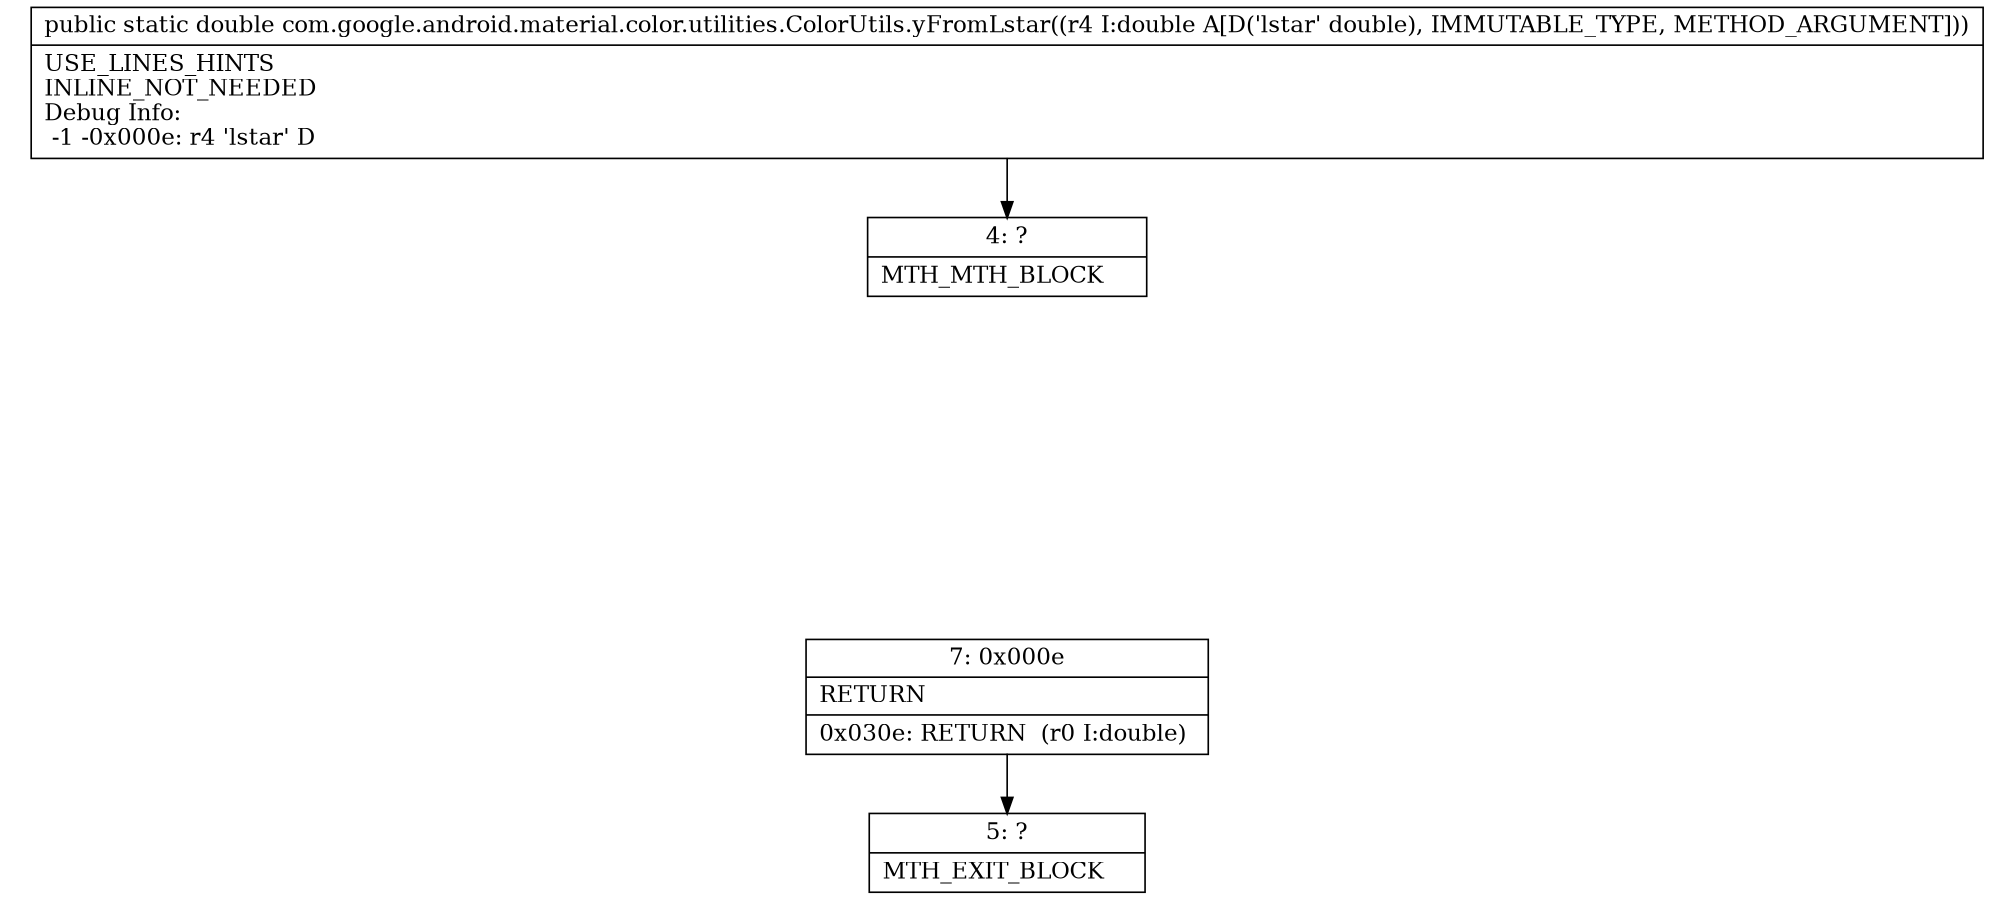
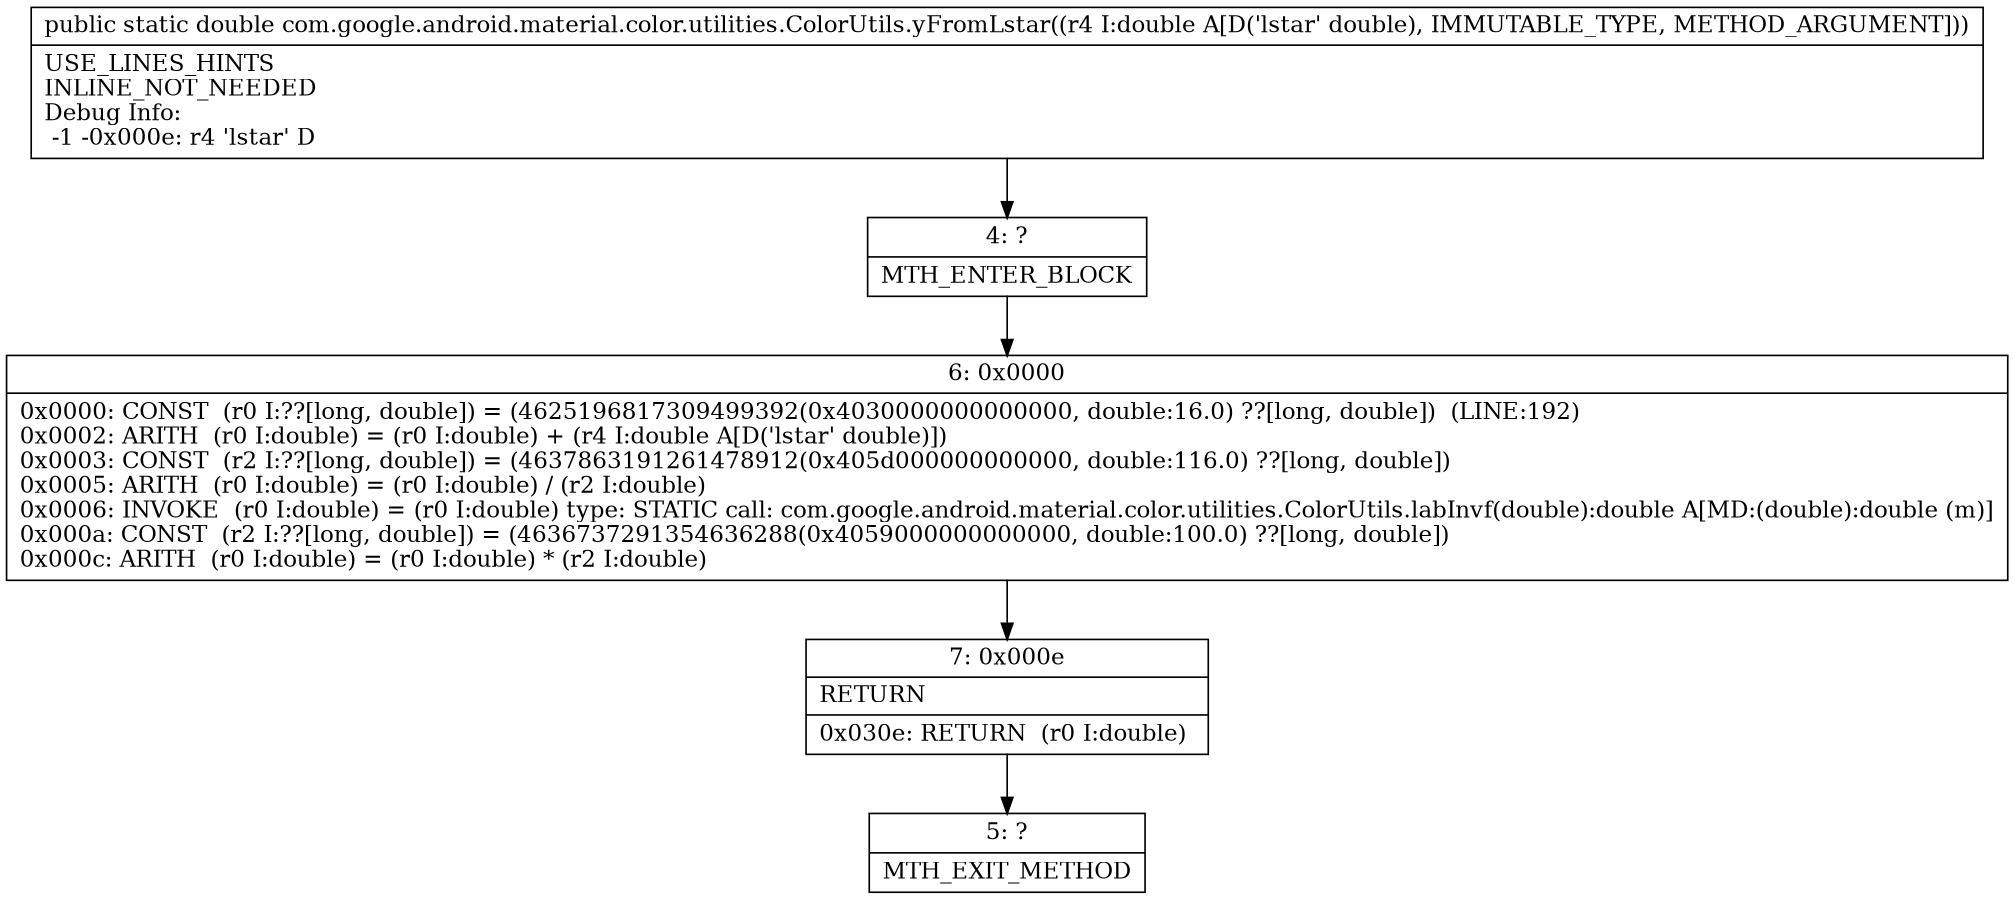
(992, 276) -> (1007, 276)
none -> (1007, 468)
(994, 872) -> (1007, 872)
